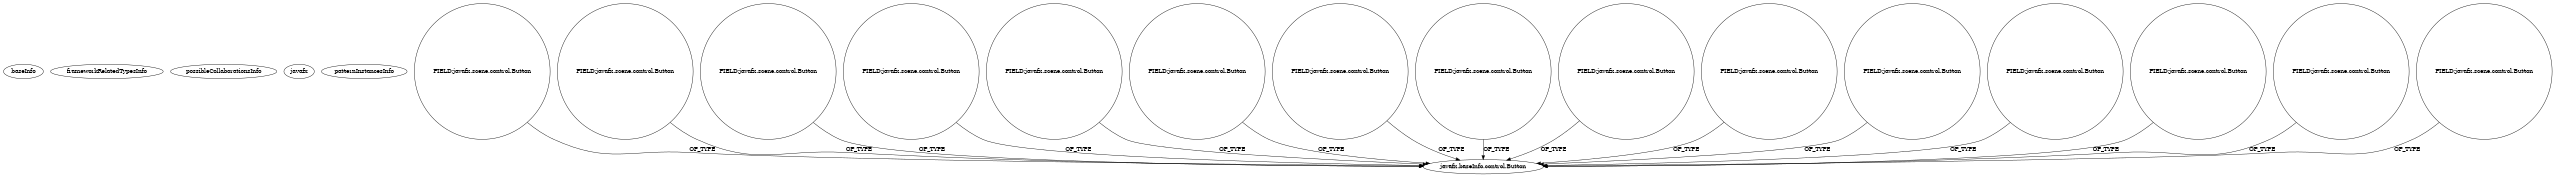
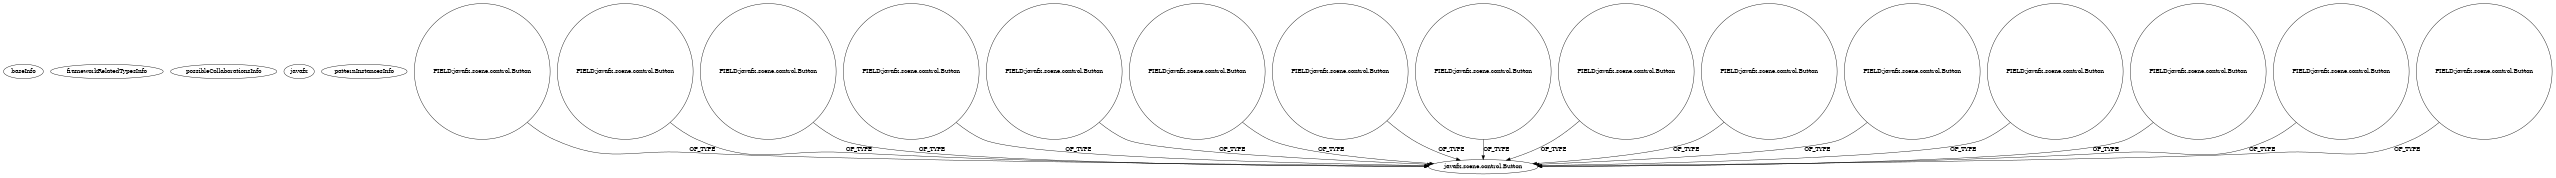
(1483, 167) -> (1483, 167)
